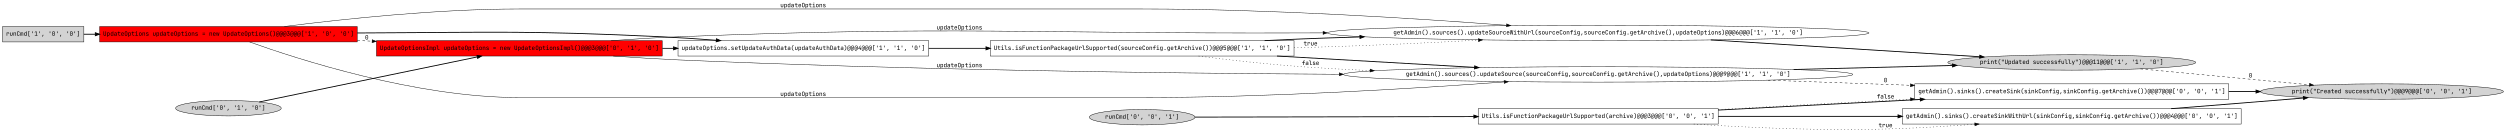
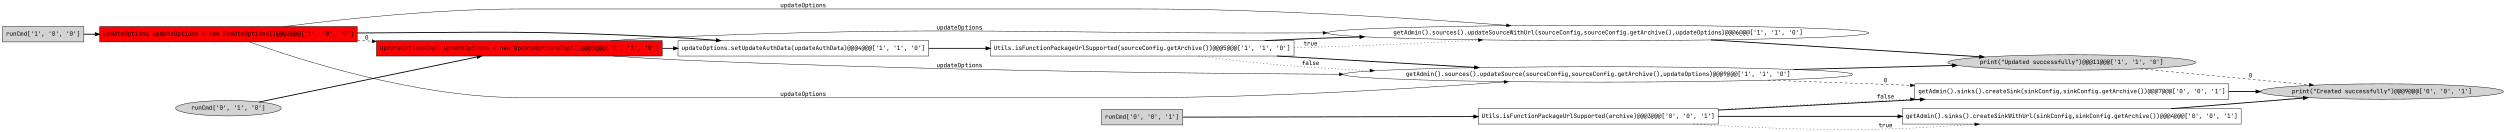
(1142, 117) -> (1142, 117)
